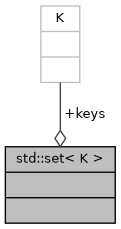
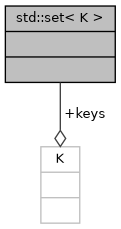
(60, 106) -> (60, 106)
